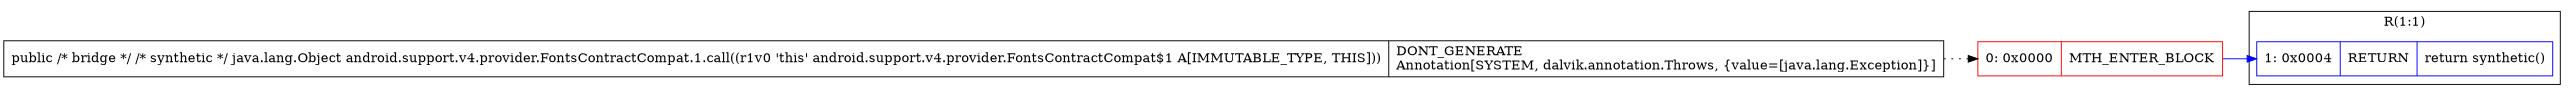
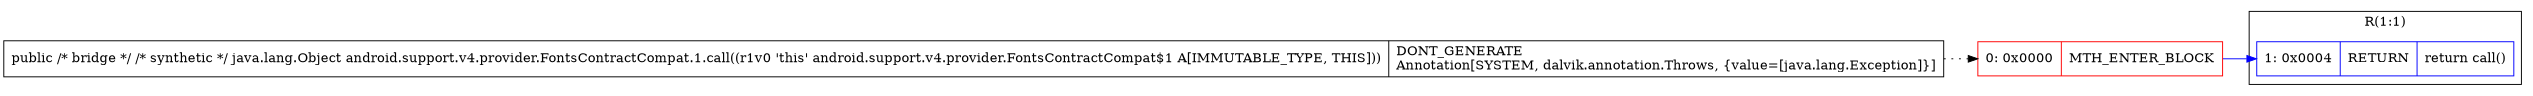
(2485, 58) -> (2465, 58)
